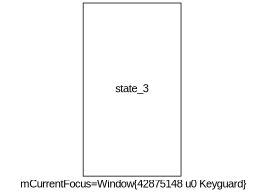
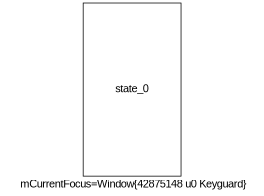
(132, 90) -> (132, 90)
